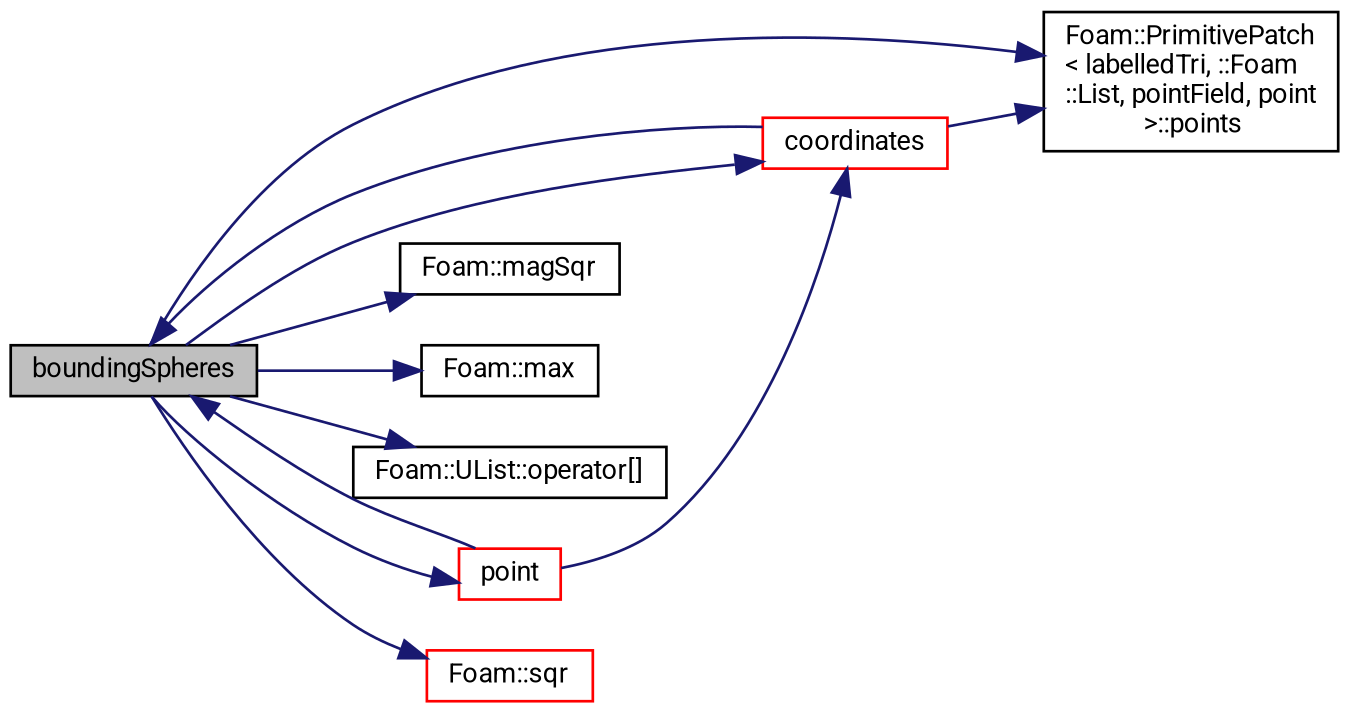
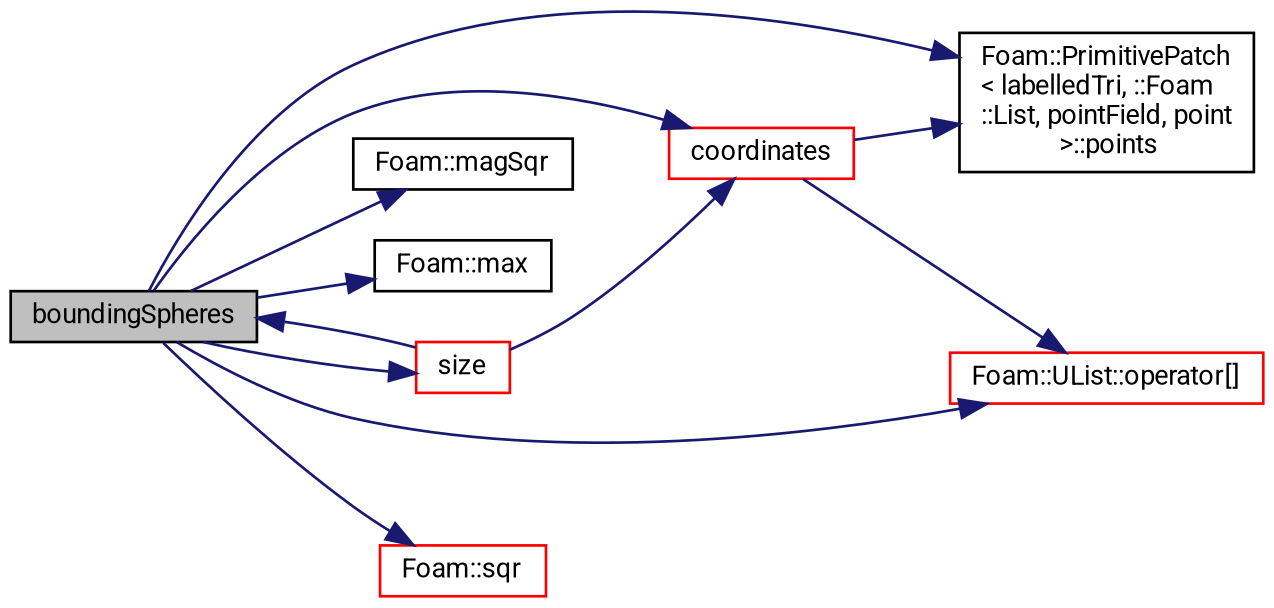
(444, 165) -> (923, 258)
(510, 472) -> (1107, 378)
(510, 574) -> (463, 367)
